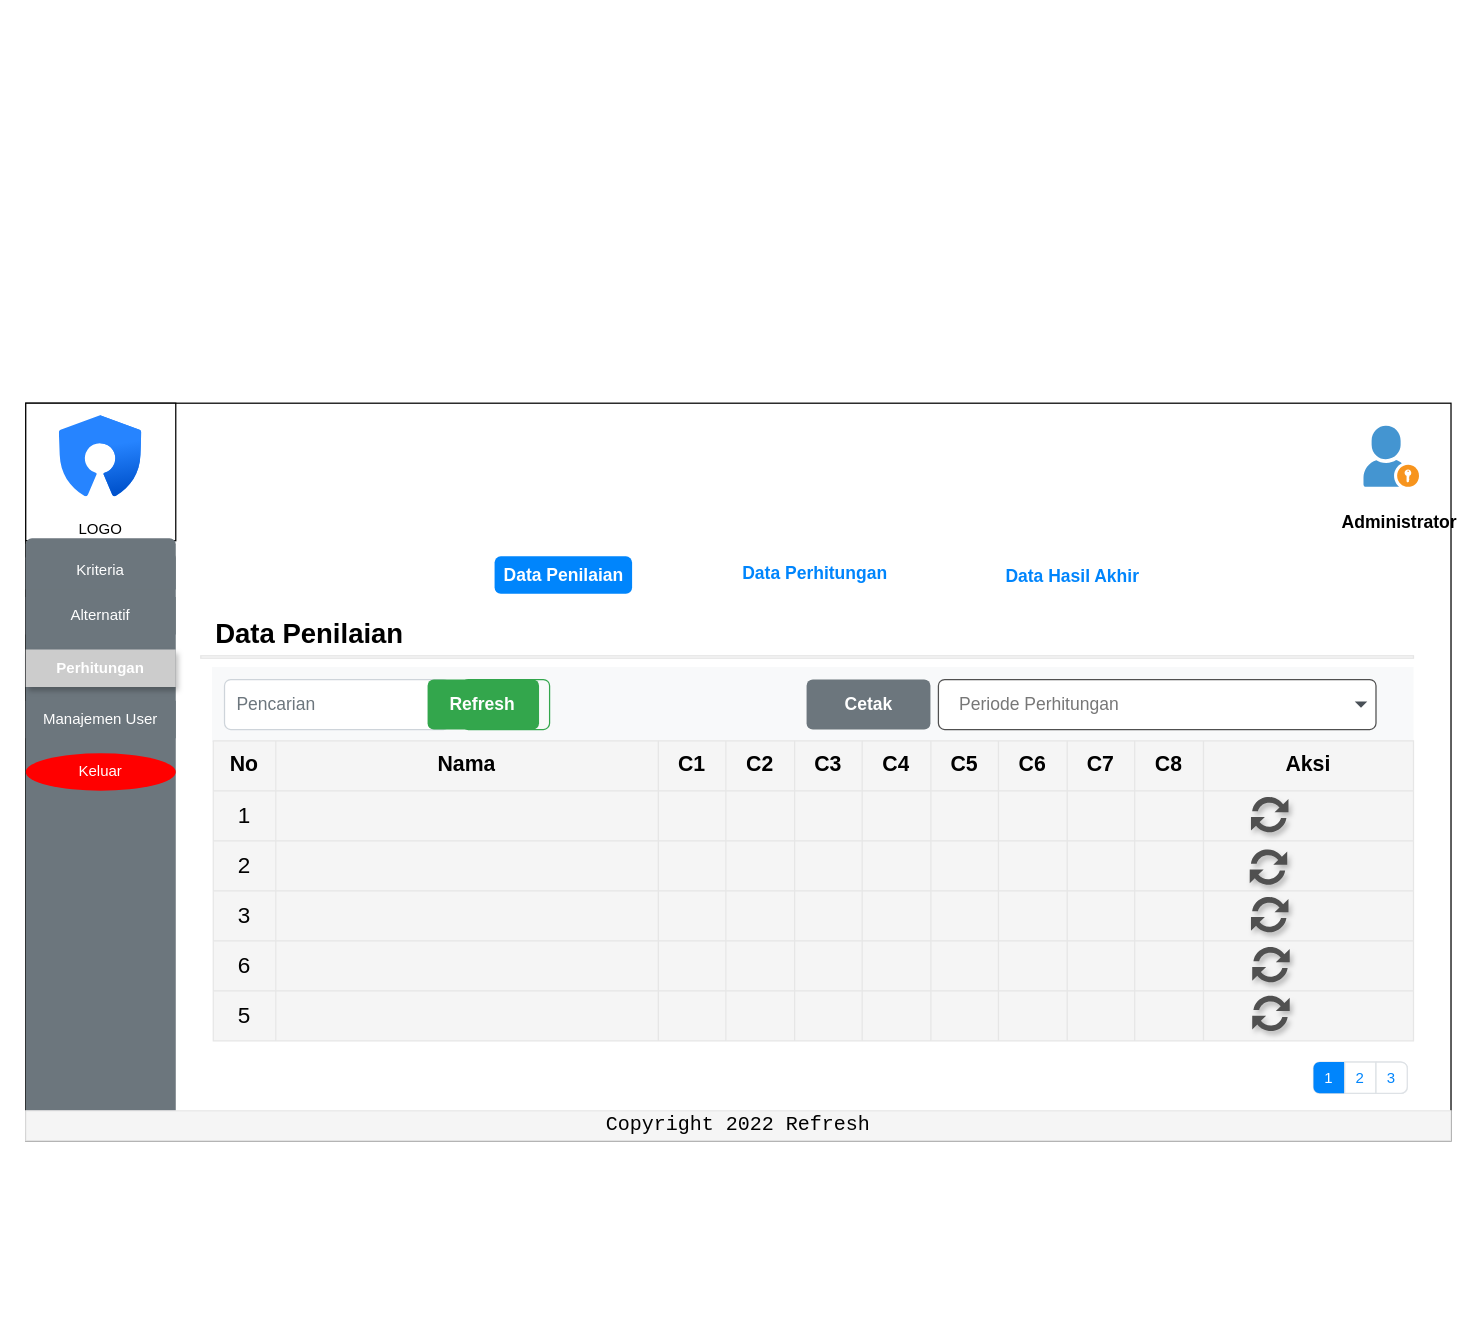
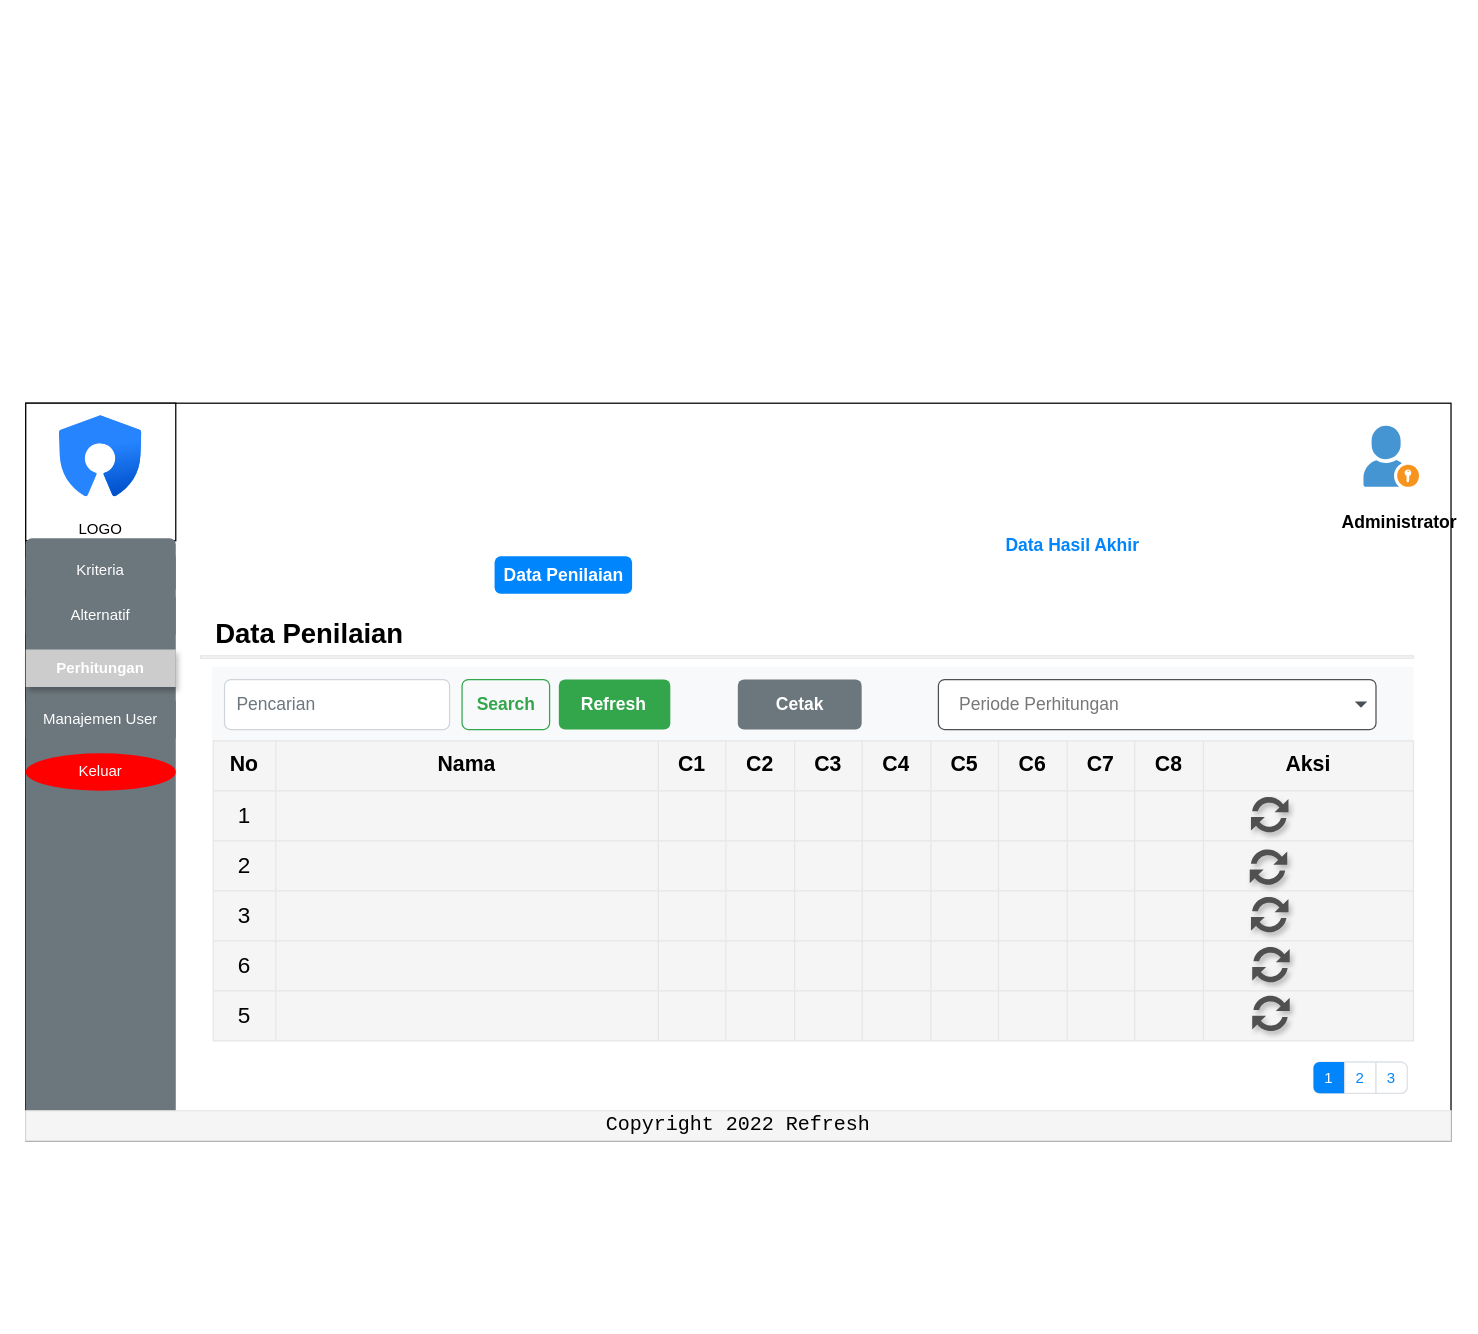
(815, 572) -> none
(1073, 575) -> (1073, 544)
(483, 704) -> (614, 704)
(868, 704) -> (799, 704)
